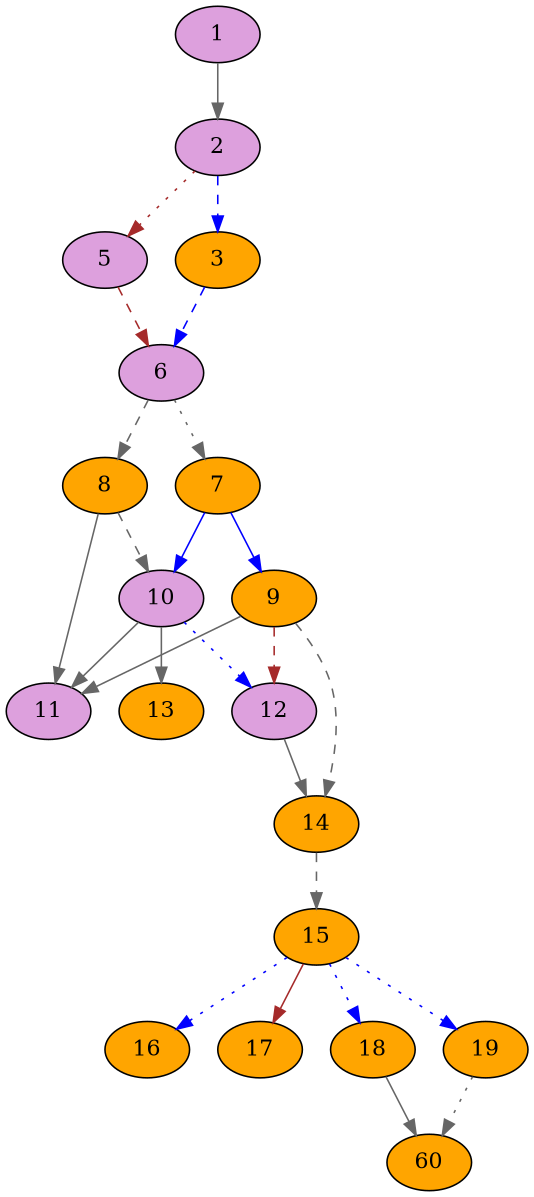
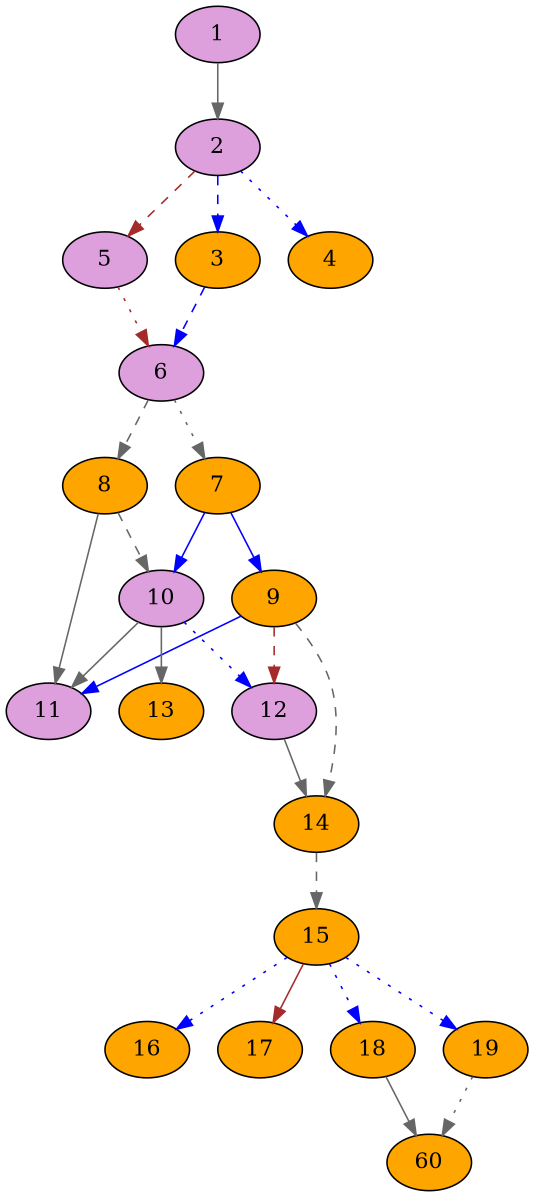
(167, 198) -> (167, 198)
none -> (331, 260)
(130, 309) -> (130, 309)
(172, 650) -> (172, 650)
